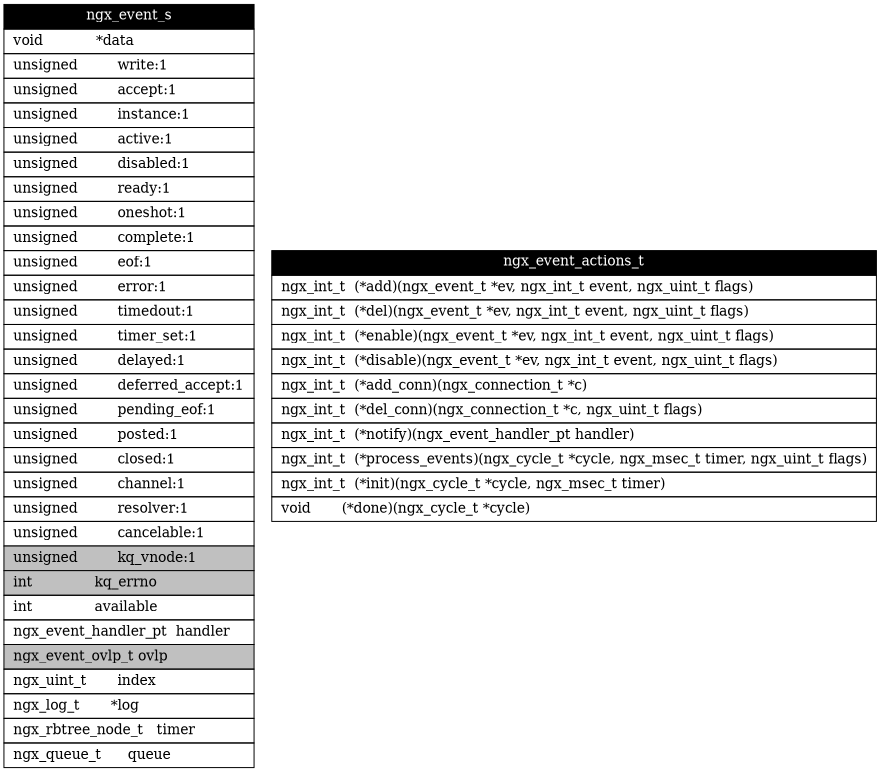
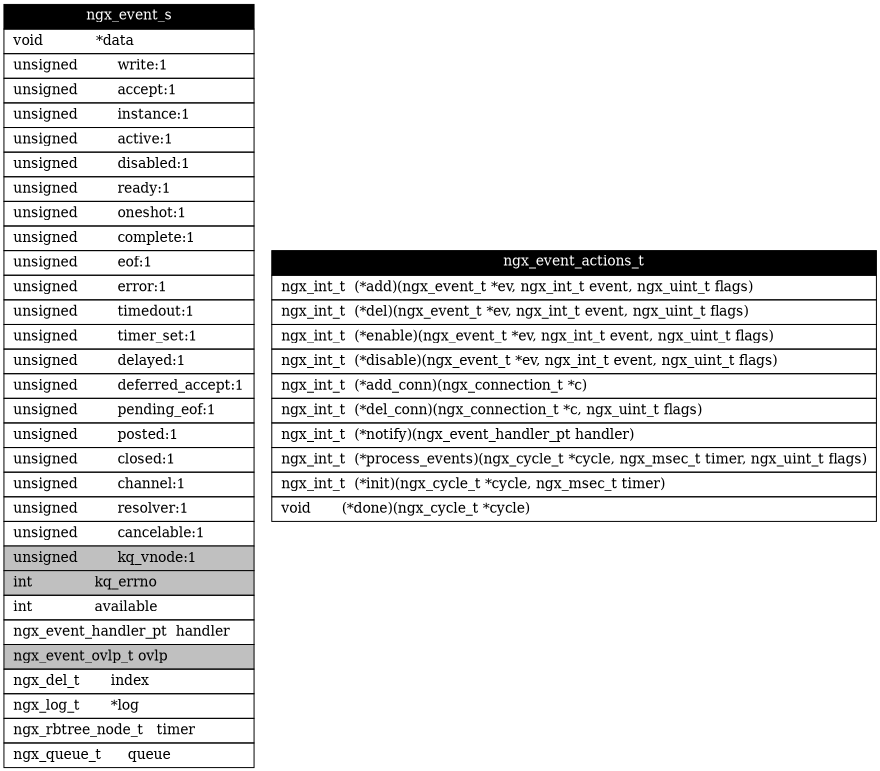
(85, 681) -> (82, 681)
